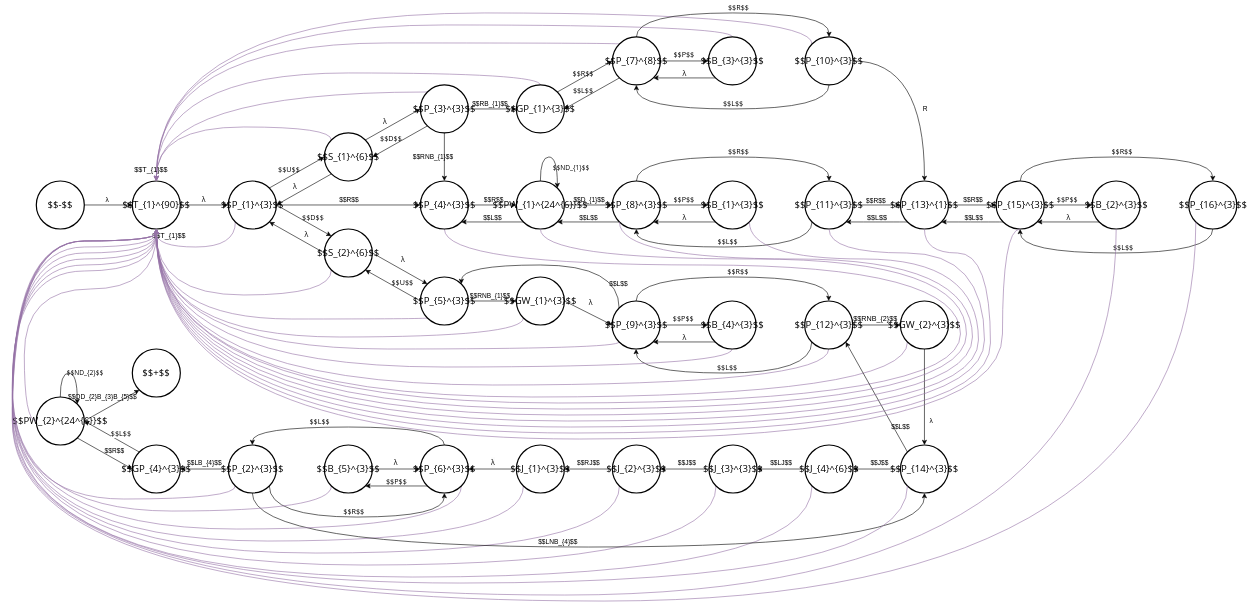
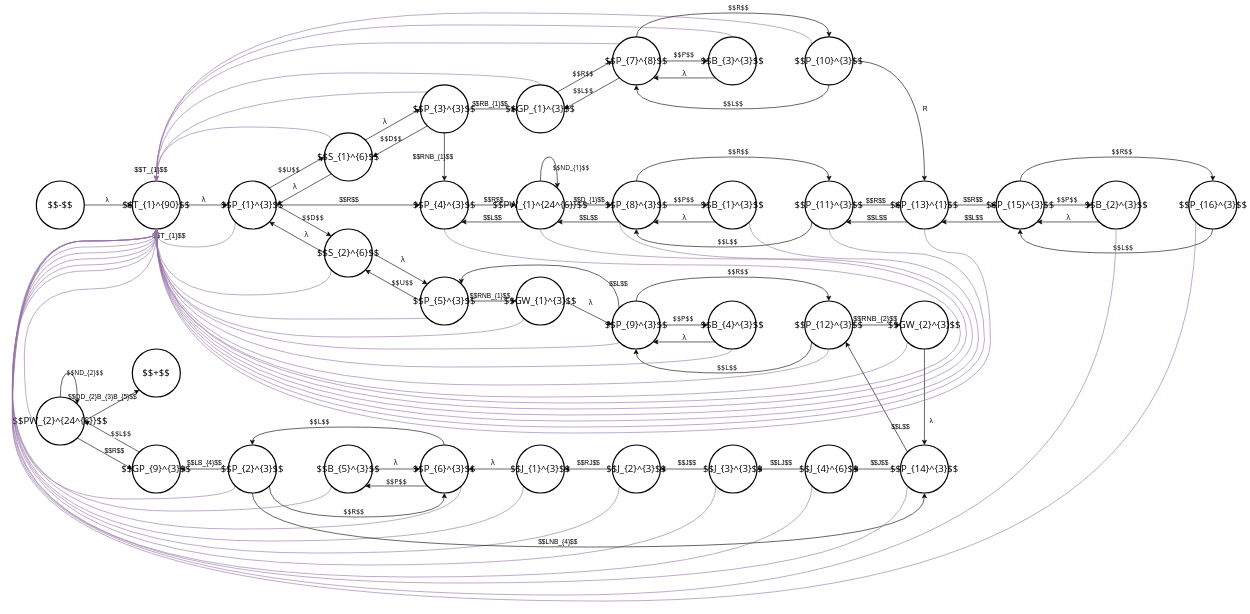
(656, 438) -> none
(156, 469) -> (156, 469)
